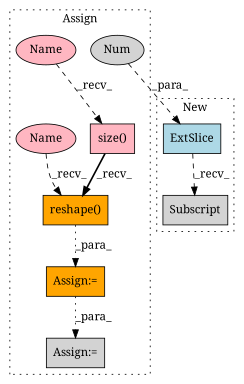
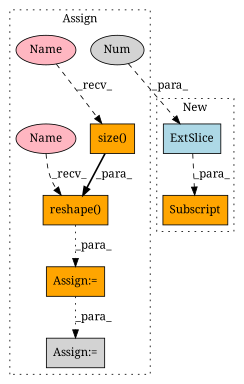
(112, 139) -> (112, 139)
(115, 174) -> (115, 174)
(212, 174) -> (212, 174)
(195, 210) -> (195, 210)
